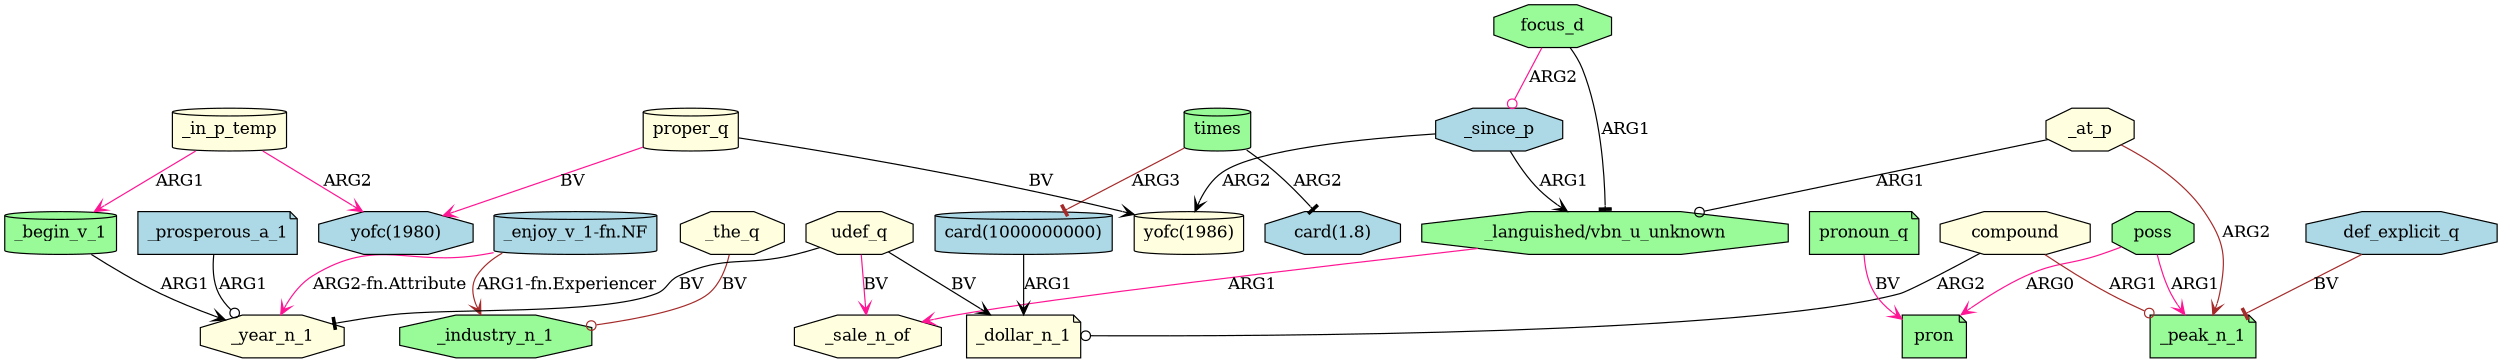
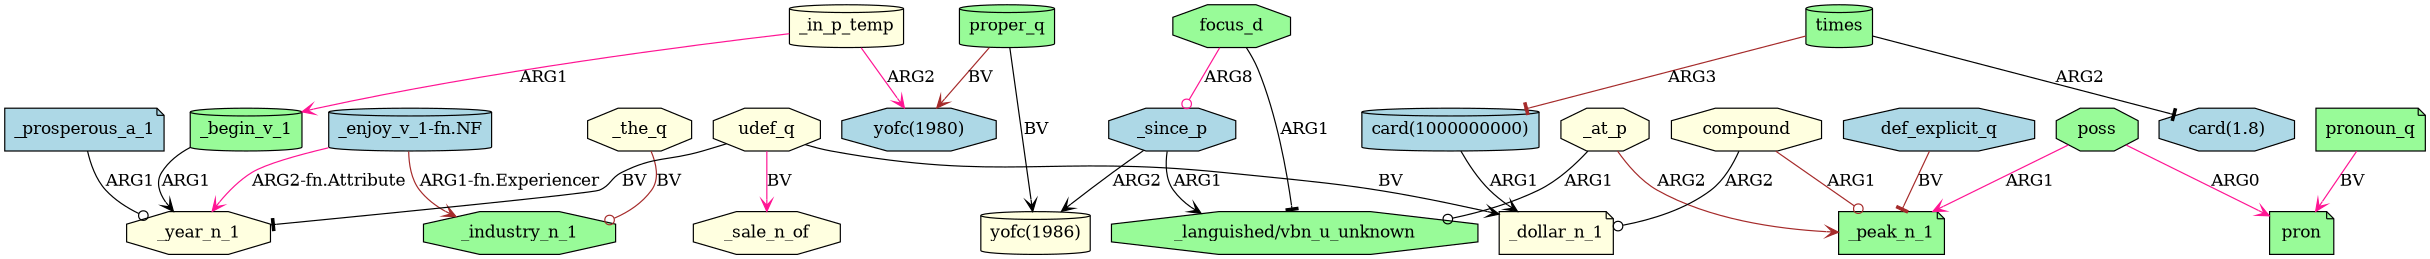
(1553, 78) -> (1229, 78)
(691, 130) -> (1007, 26)
(549, 179) -> (967, 73)
(1206, 281) -> none
